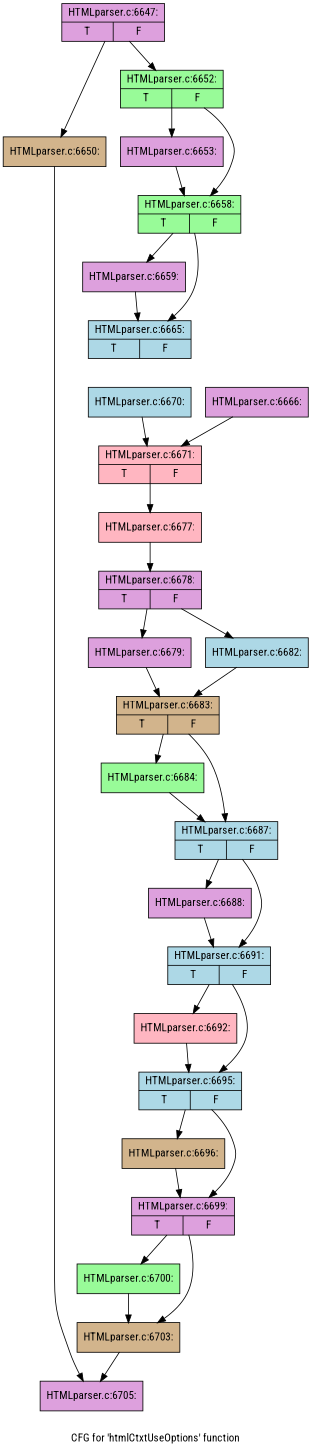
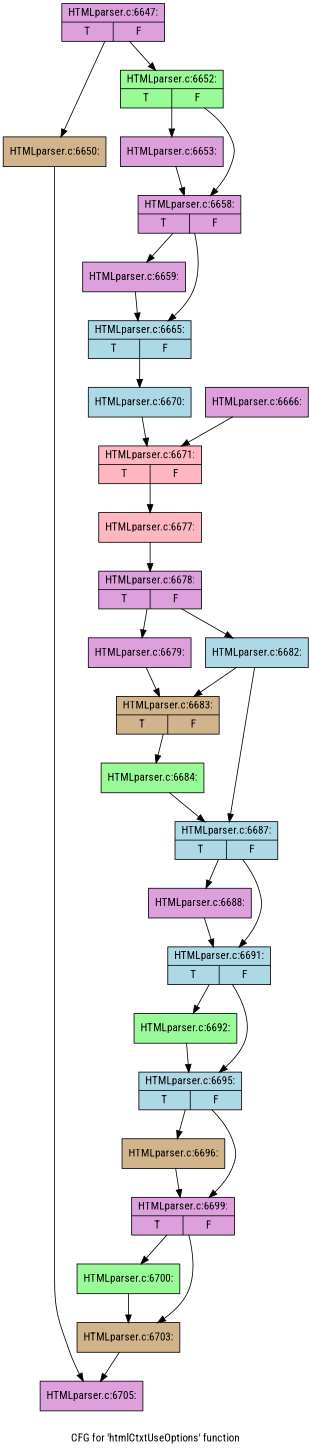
(189, 214) -> (189, 214)
none -> (140, 369)
(214, 770) -> (243, 741)
(185, 1028) -> (185, 1028)
